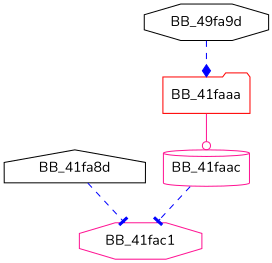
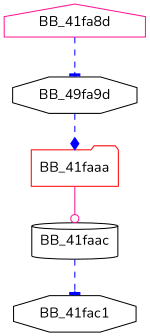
(75, 168) -> (75, 22)
(206, 168) -> (75, 241)
(104, 201) -> (75, 54)
(141, 241) -> (75, 314)
